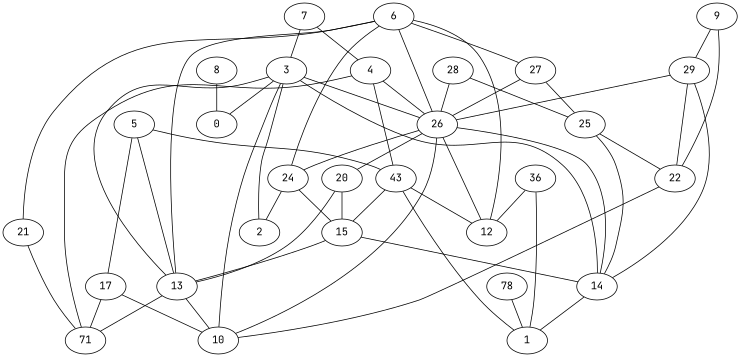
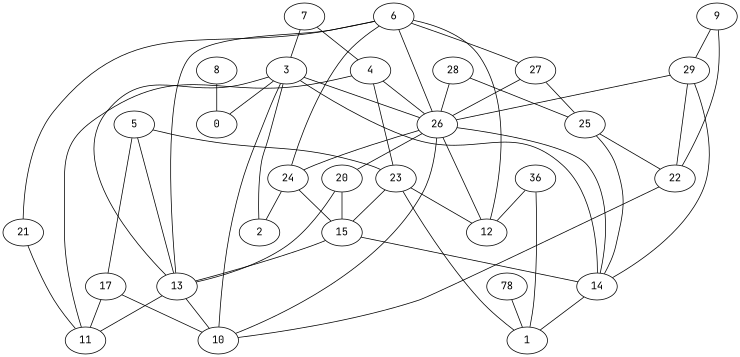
(396, 178) -> (396, 178)
(86, 340) -> (86, 340)
